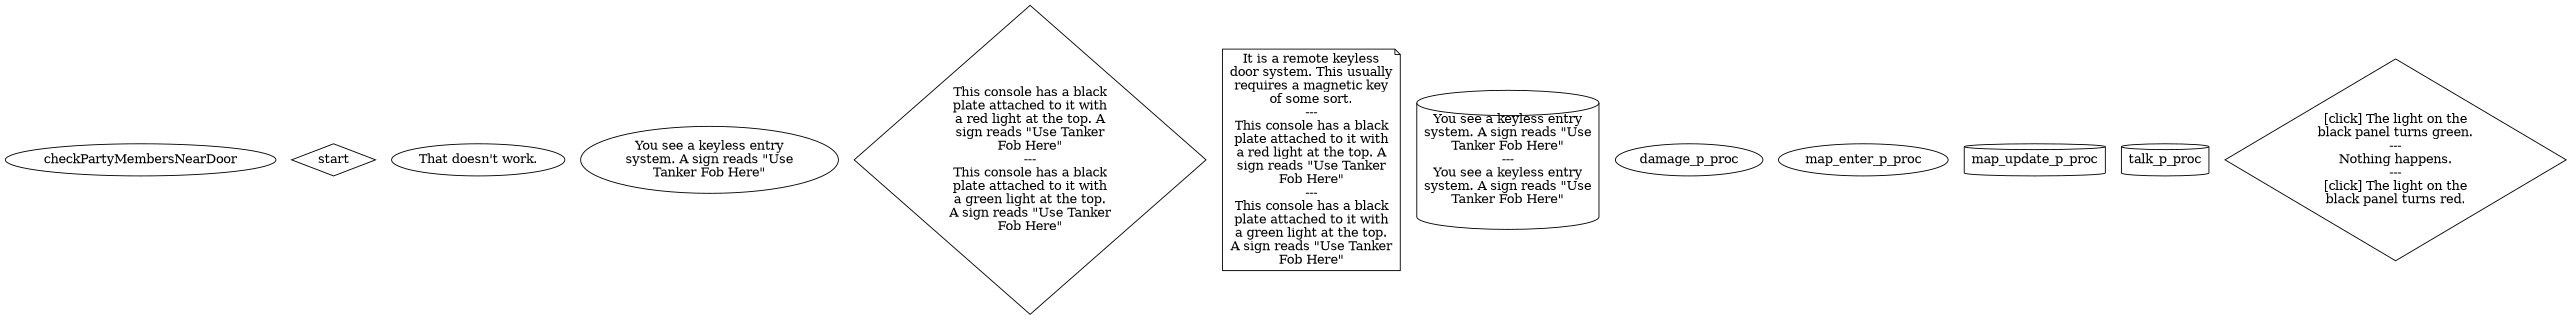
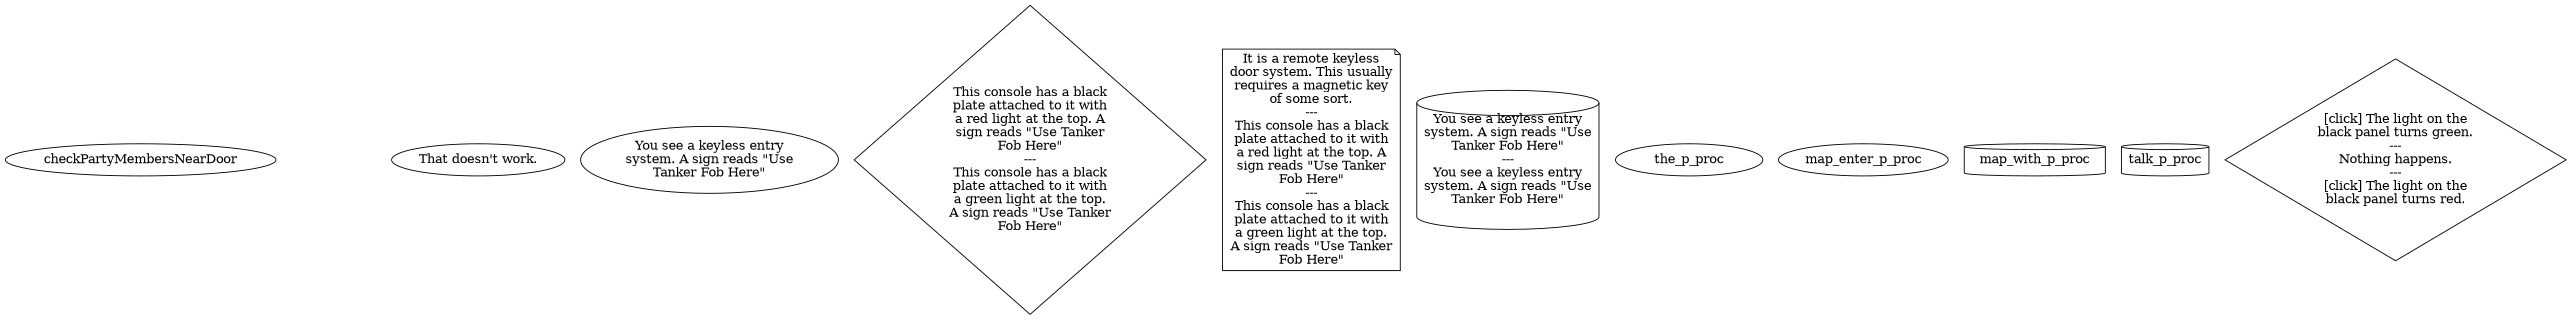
(334, 160) -> none
(1689, 160) -> (1689, 160)
(2035, 160) -> (2035, 160)
